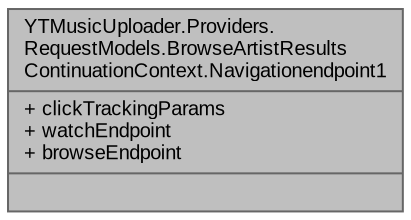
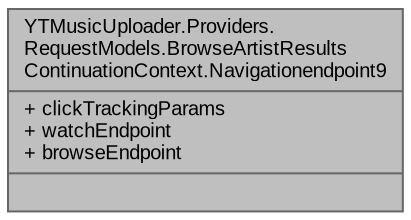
(205, 71) -> (205, 71)
